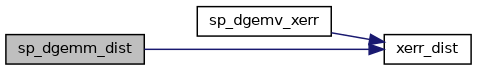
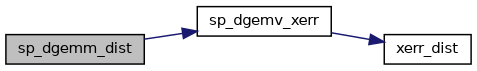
(257, 49) -> (163, 36)
